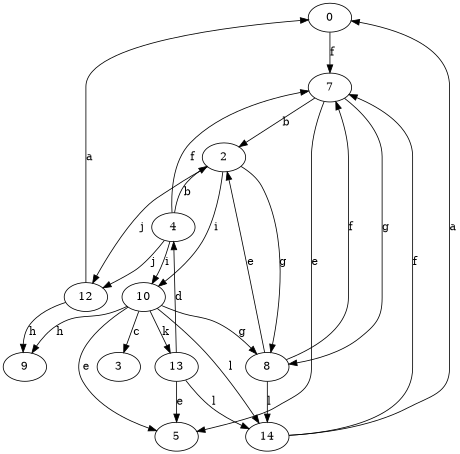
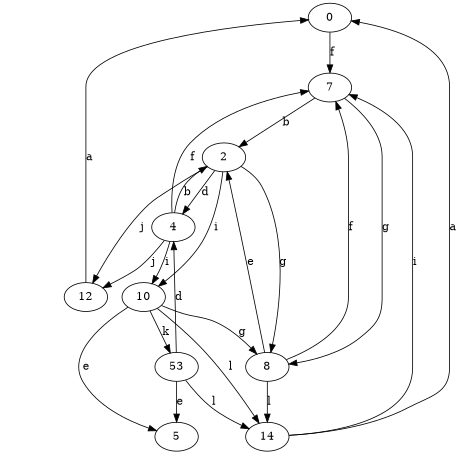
none -> (201, 189)
(415, 262) -> (415, 262)
(311, 299) -> none
(25, 367) -> none
(119, 367) -> none
(177, 367) -> (177, 367)
